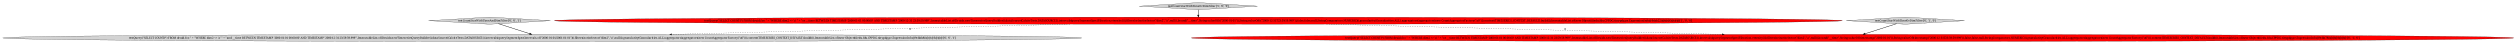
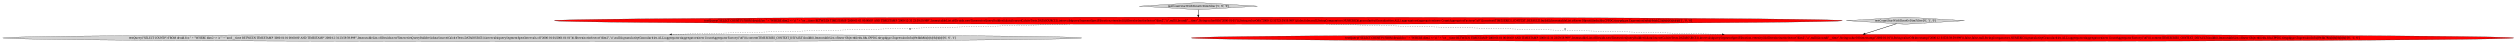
(489, 21) -> none
